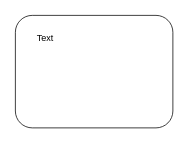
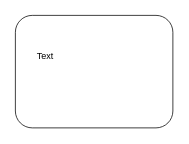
(45, 38) -> (45, 57)
